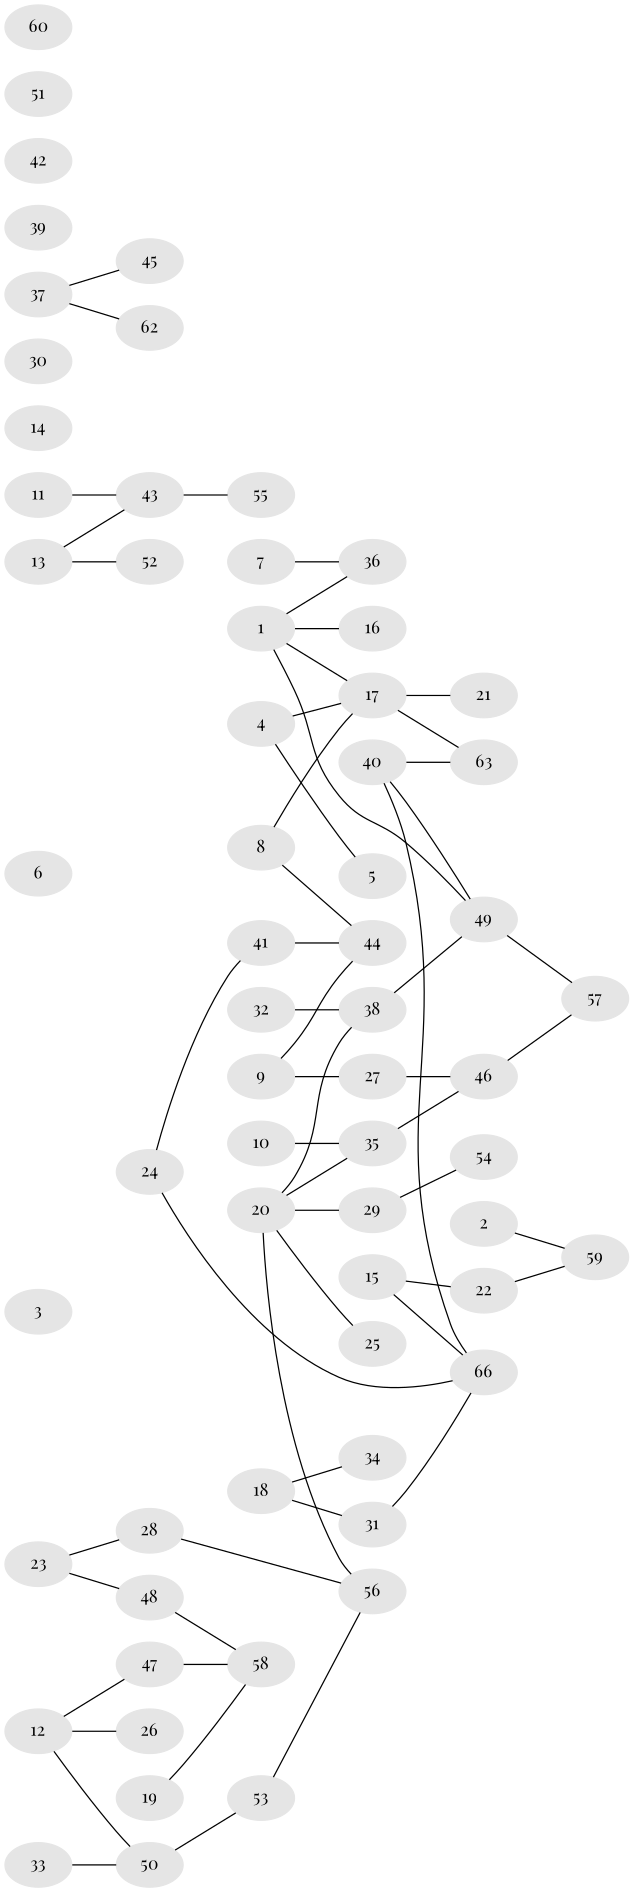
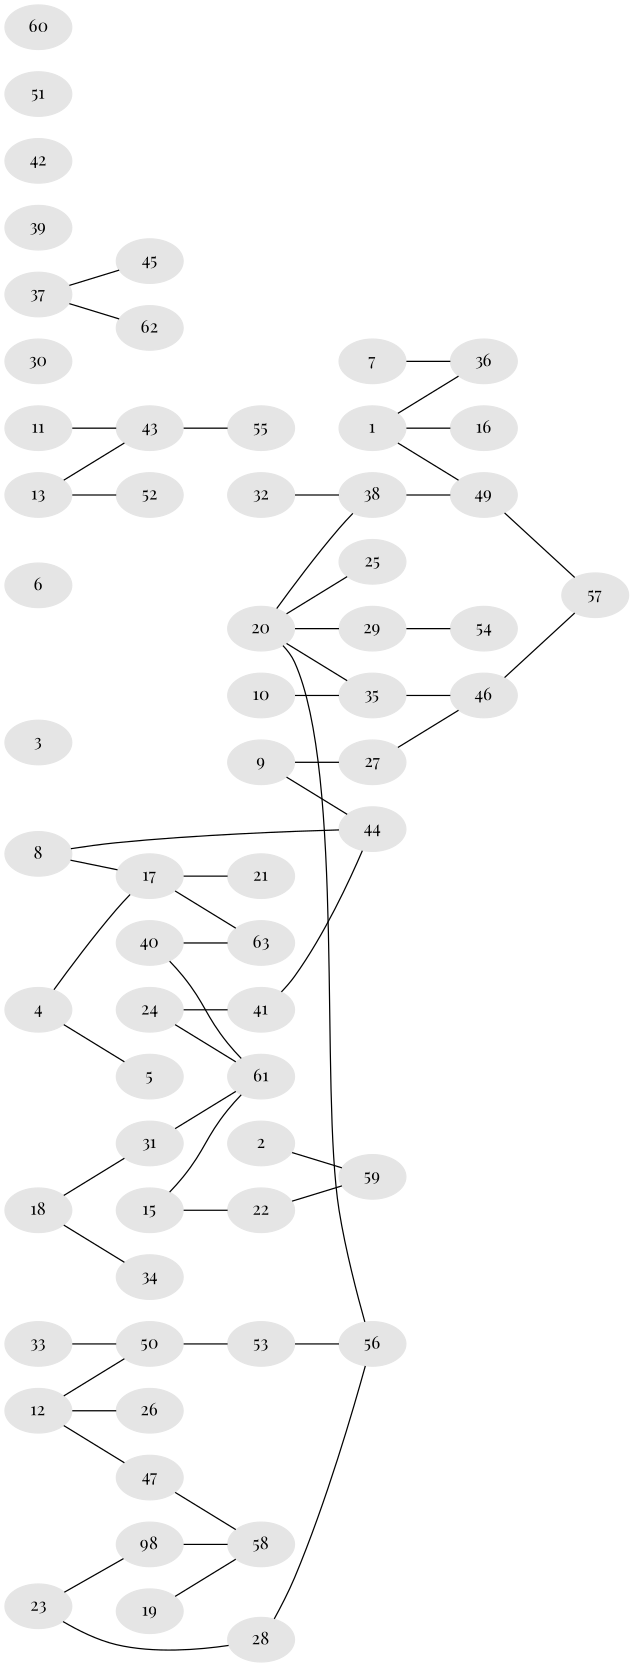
(38, 428) -> none
(317, 662) -> none
(432, 839) -> none
(484, 1372) -> (261, 1077)
(150, 1598) -> (150, 1544)
